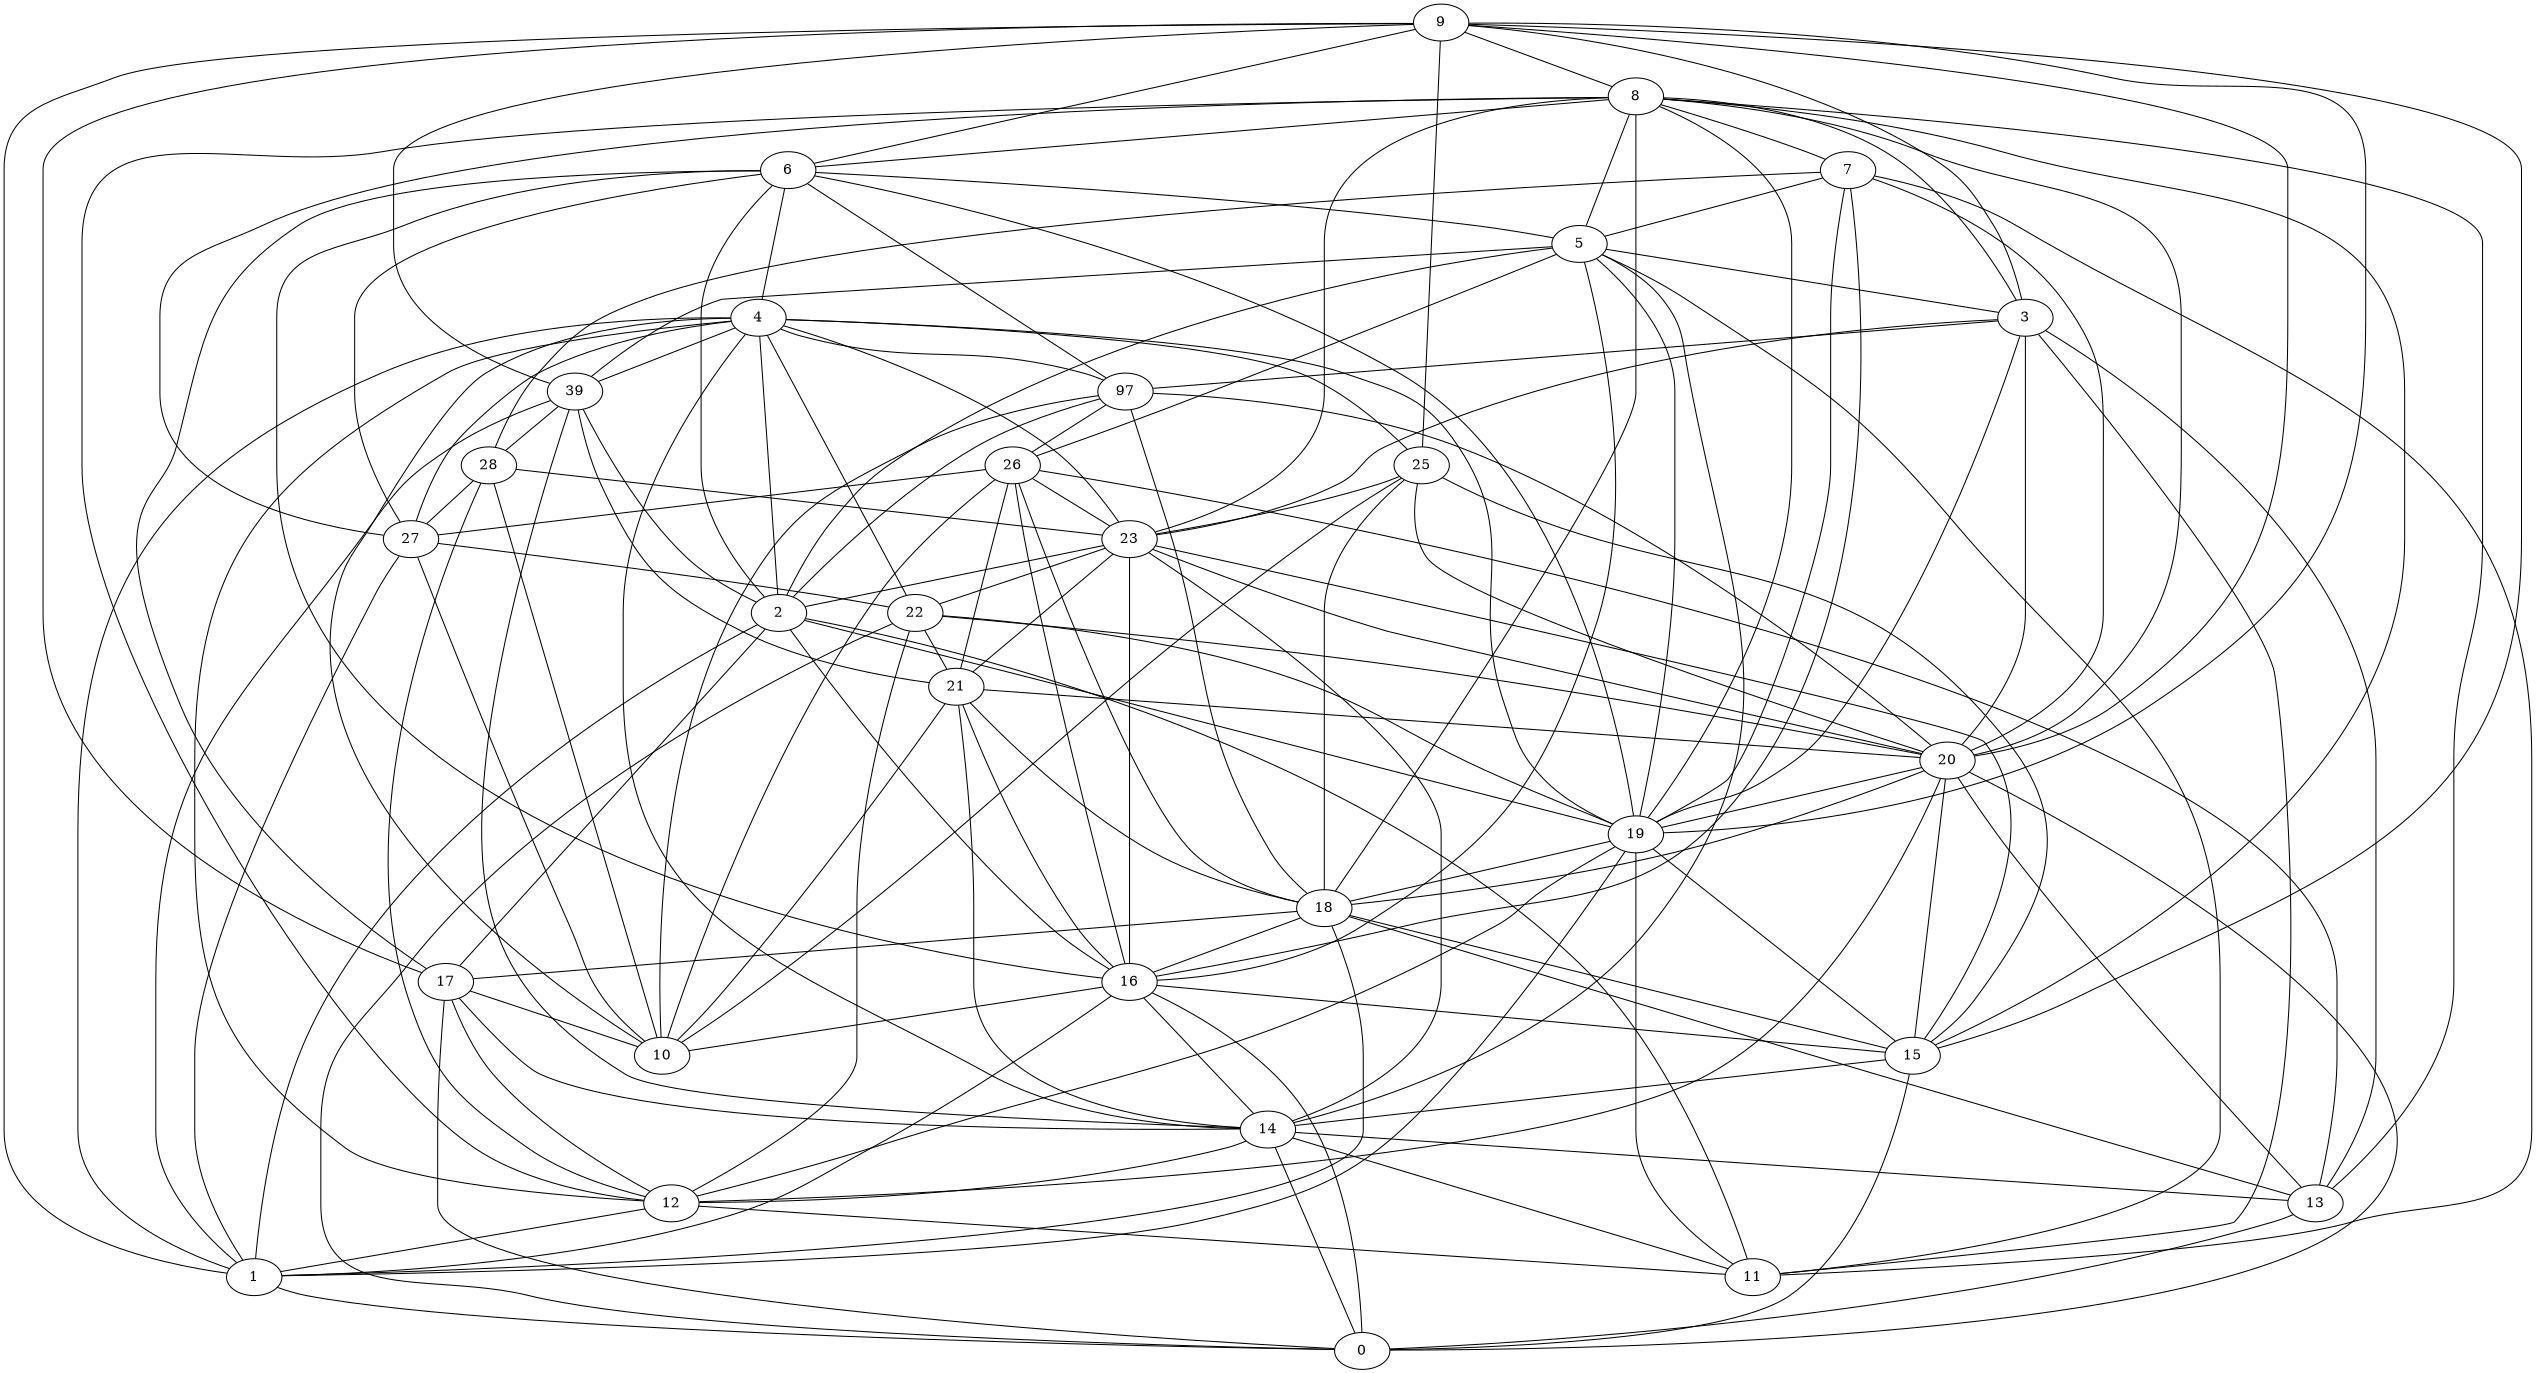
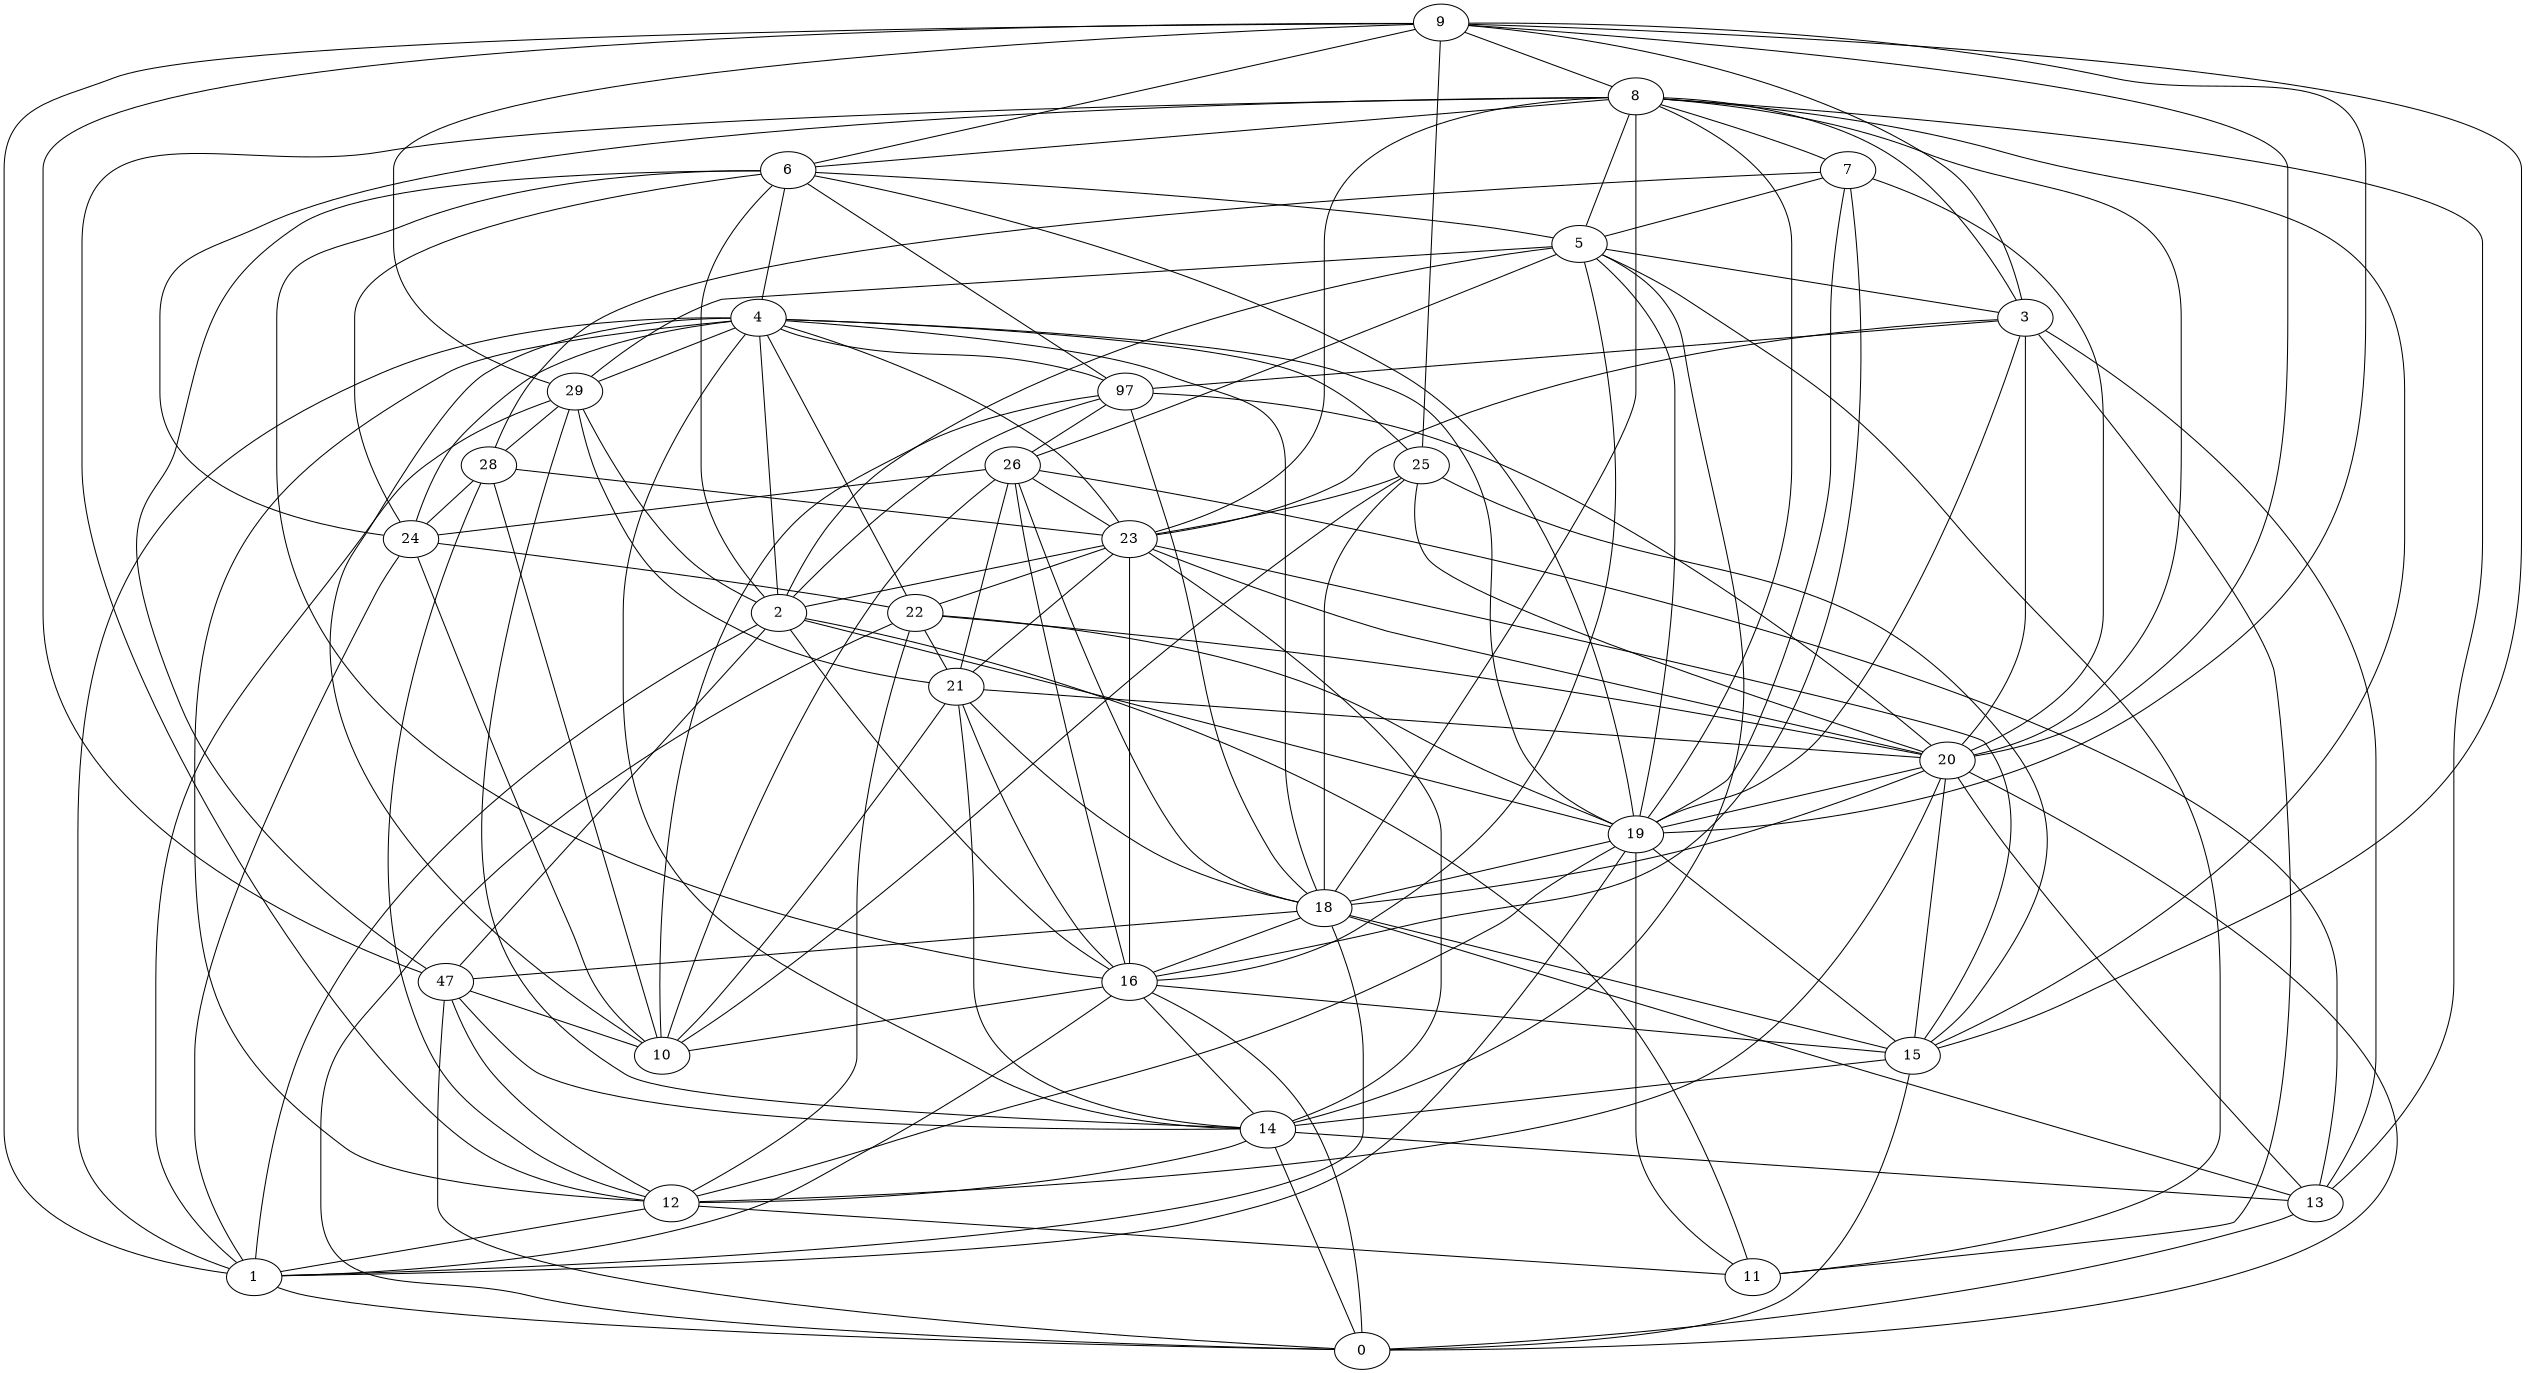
(575, 392) -> (575, 392)
none -> (1263, 412)
(411, 539) -> (411, 539)
(2532, 872) -> none
(446, 982) -> (446, 982)
(1510, 1203) -> none
